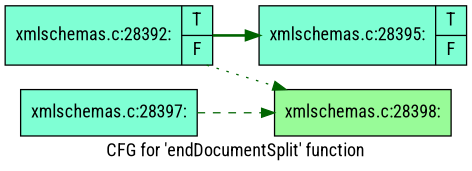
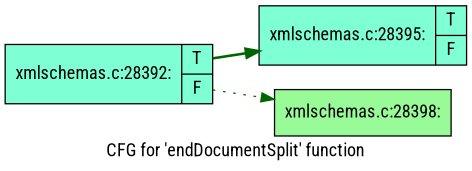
(109, 113) -> none
